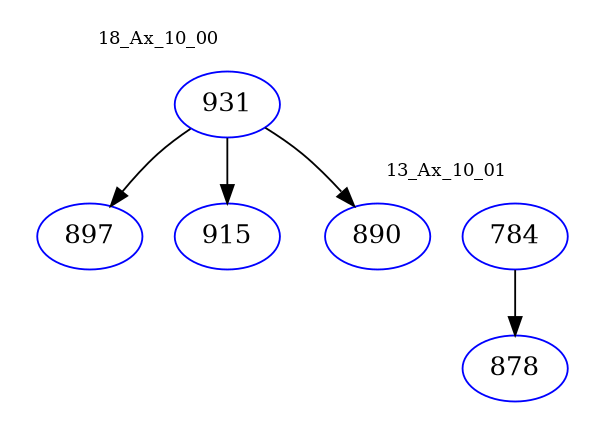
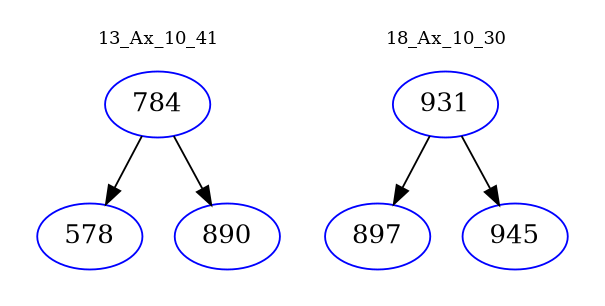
(159, 39) -> (446, 39)
(446, 171) -> (159, 39)
(322, 172) -> (188, 162)
(227, 236) -> (515, 236)
(515, 368) -> (90, 236)
